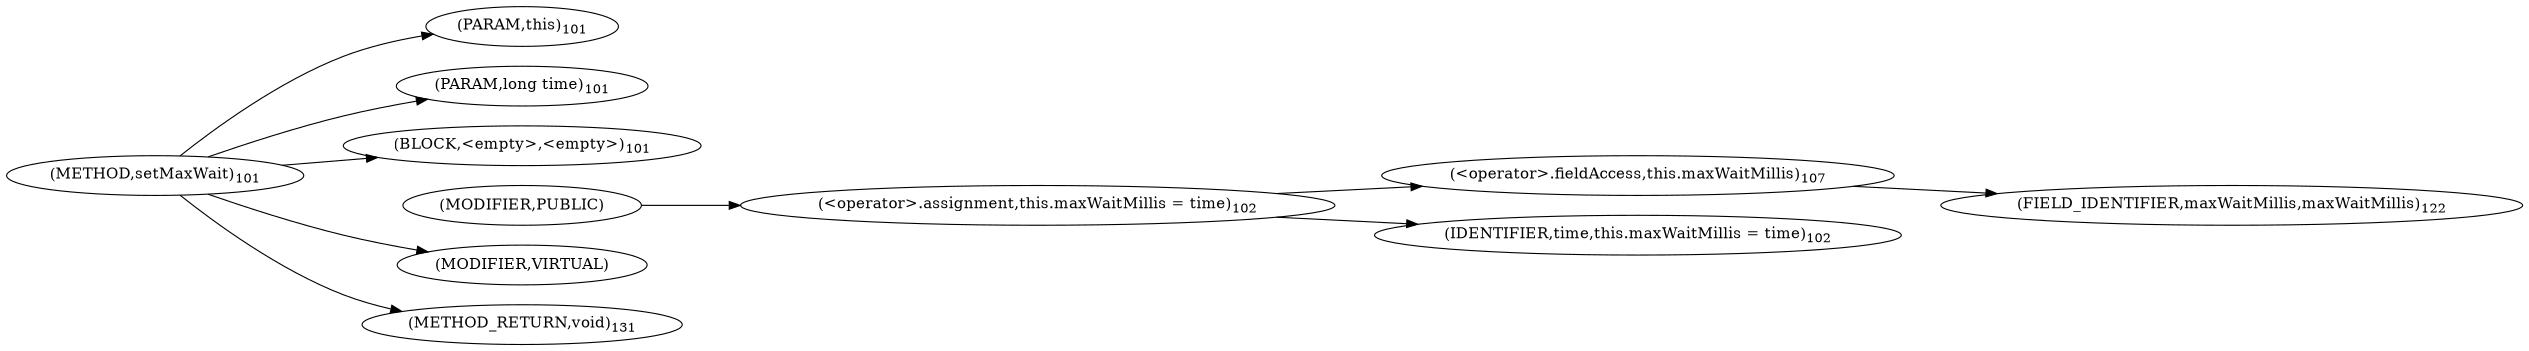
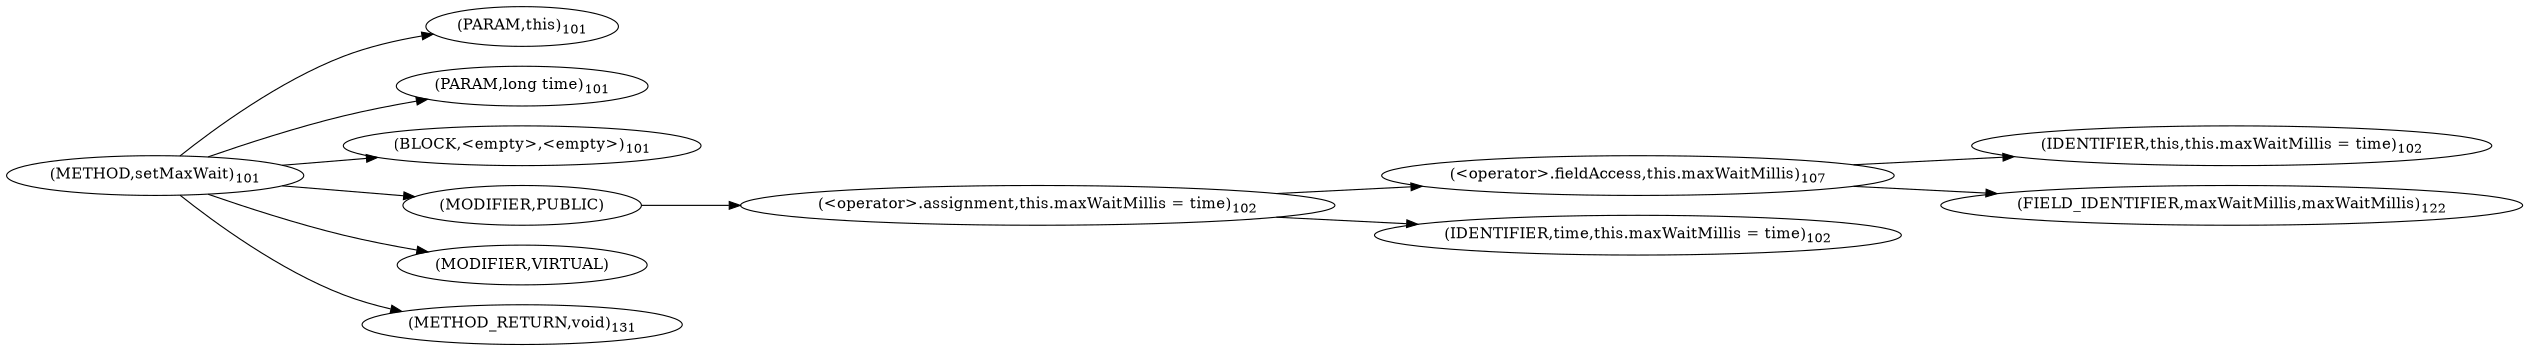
none -> (2232, 146)
none -> (343, 191)
